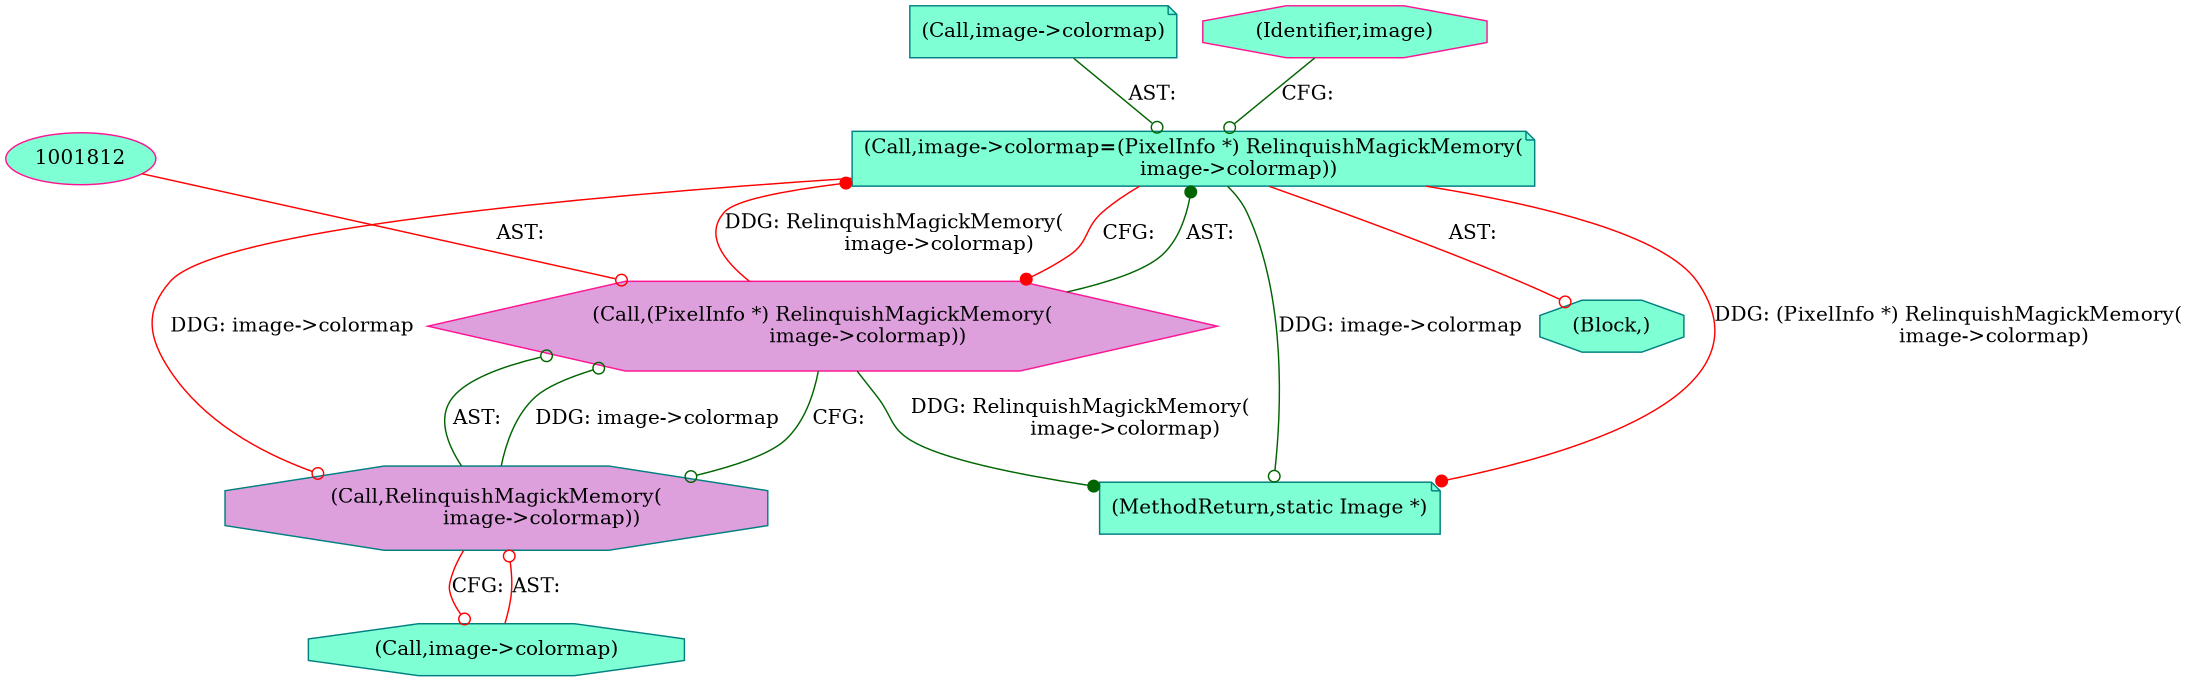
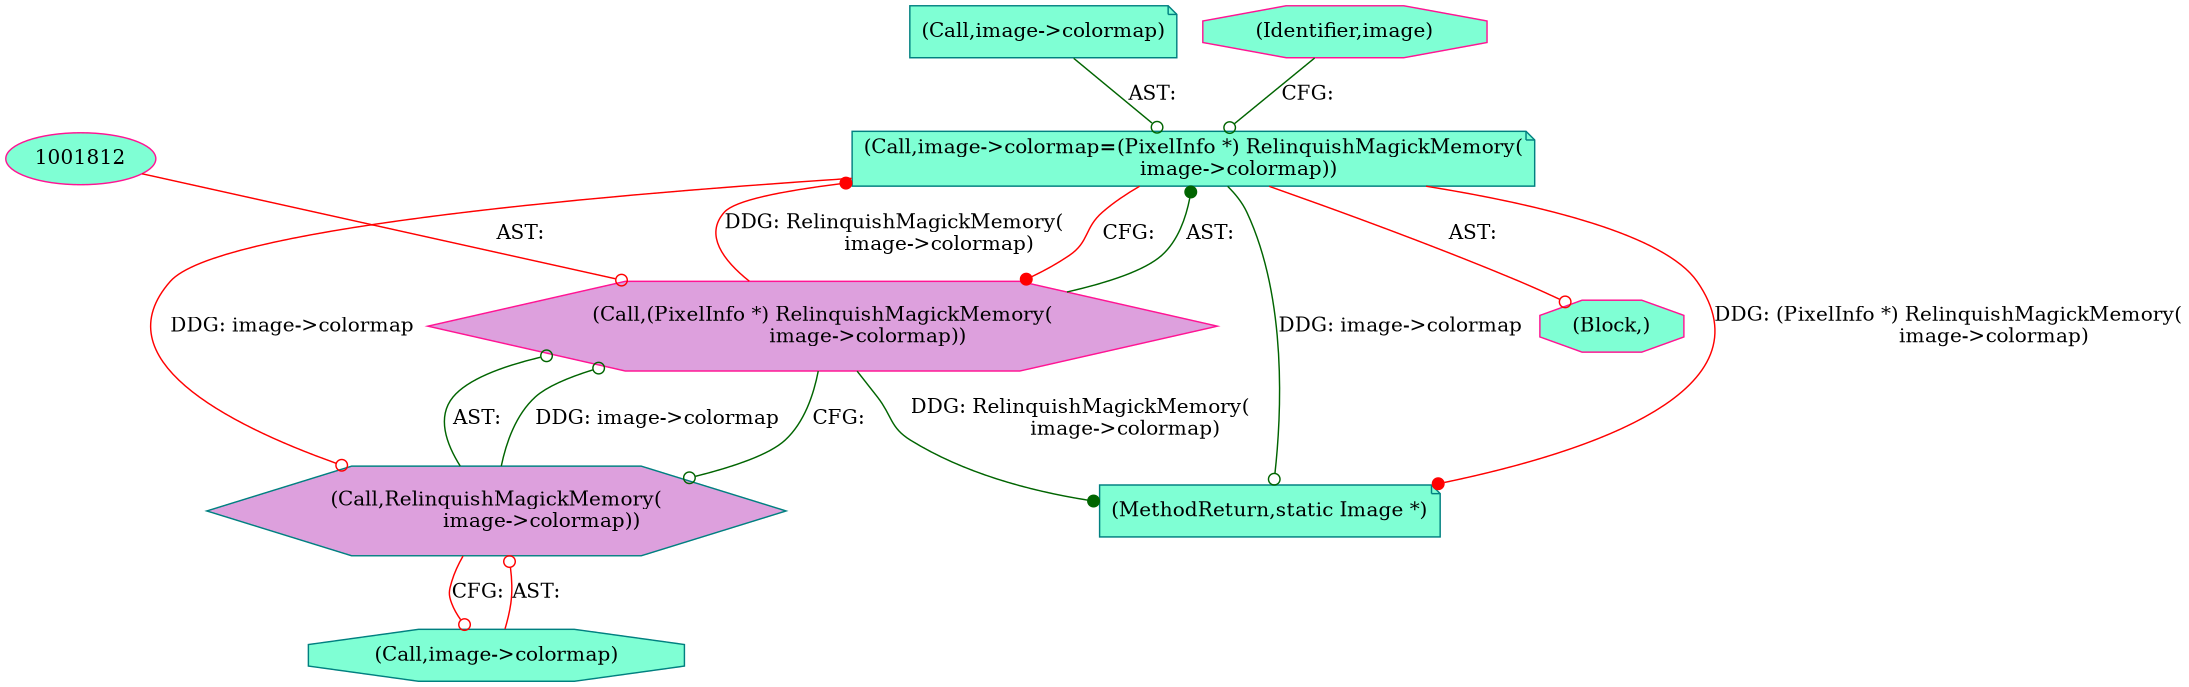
(1612, 326) -> (1612, 326)
(496, 508) -> (496, 511)
